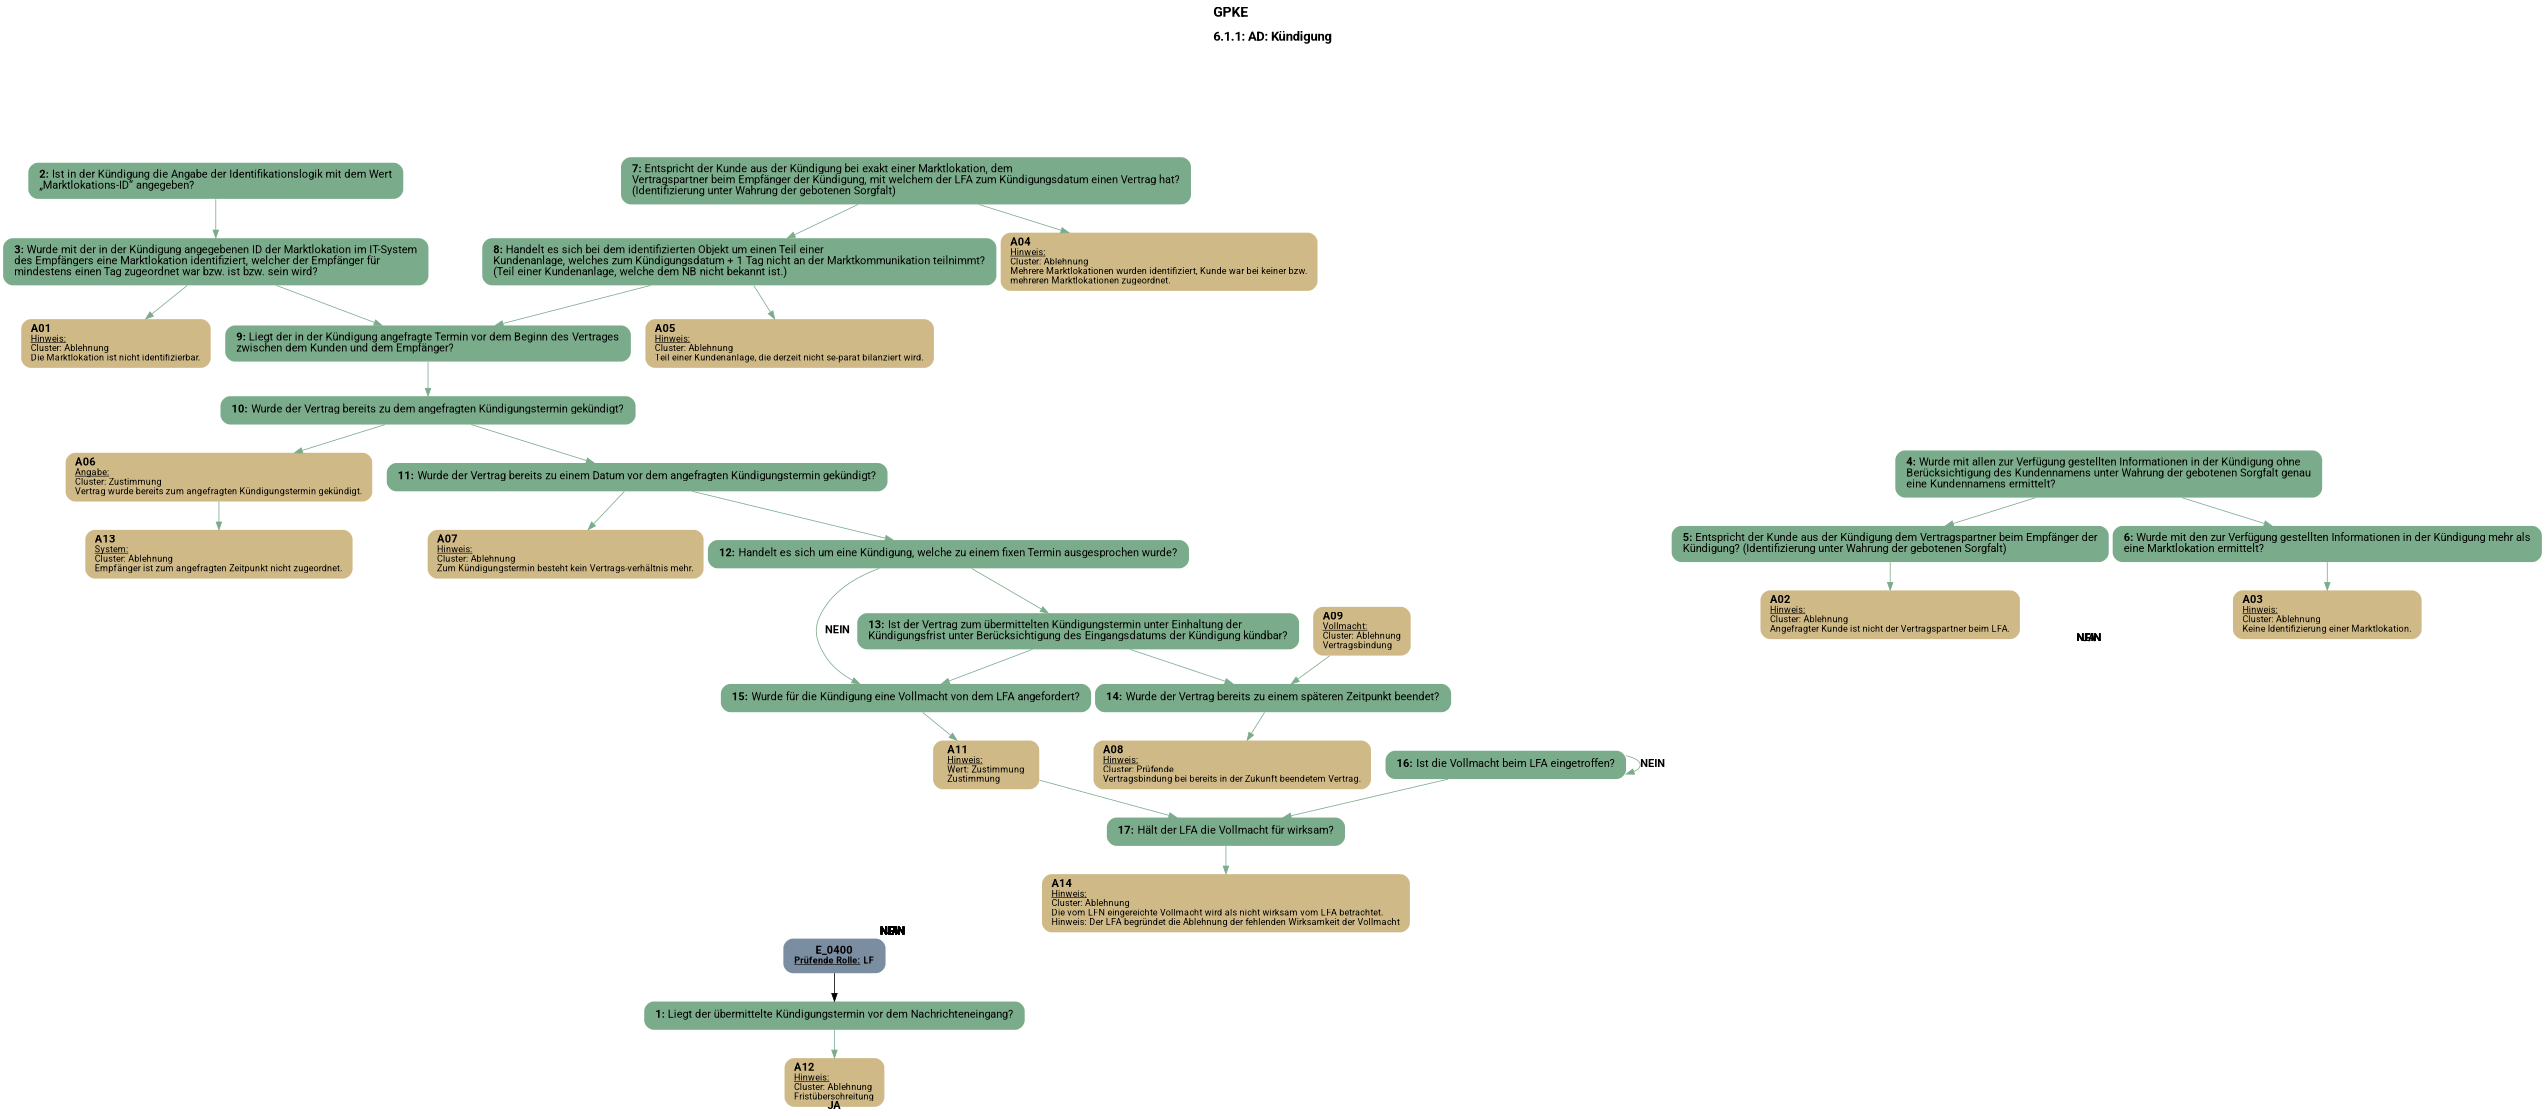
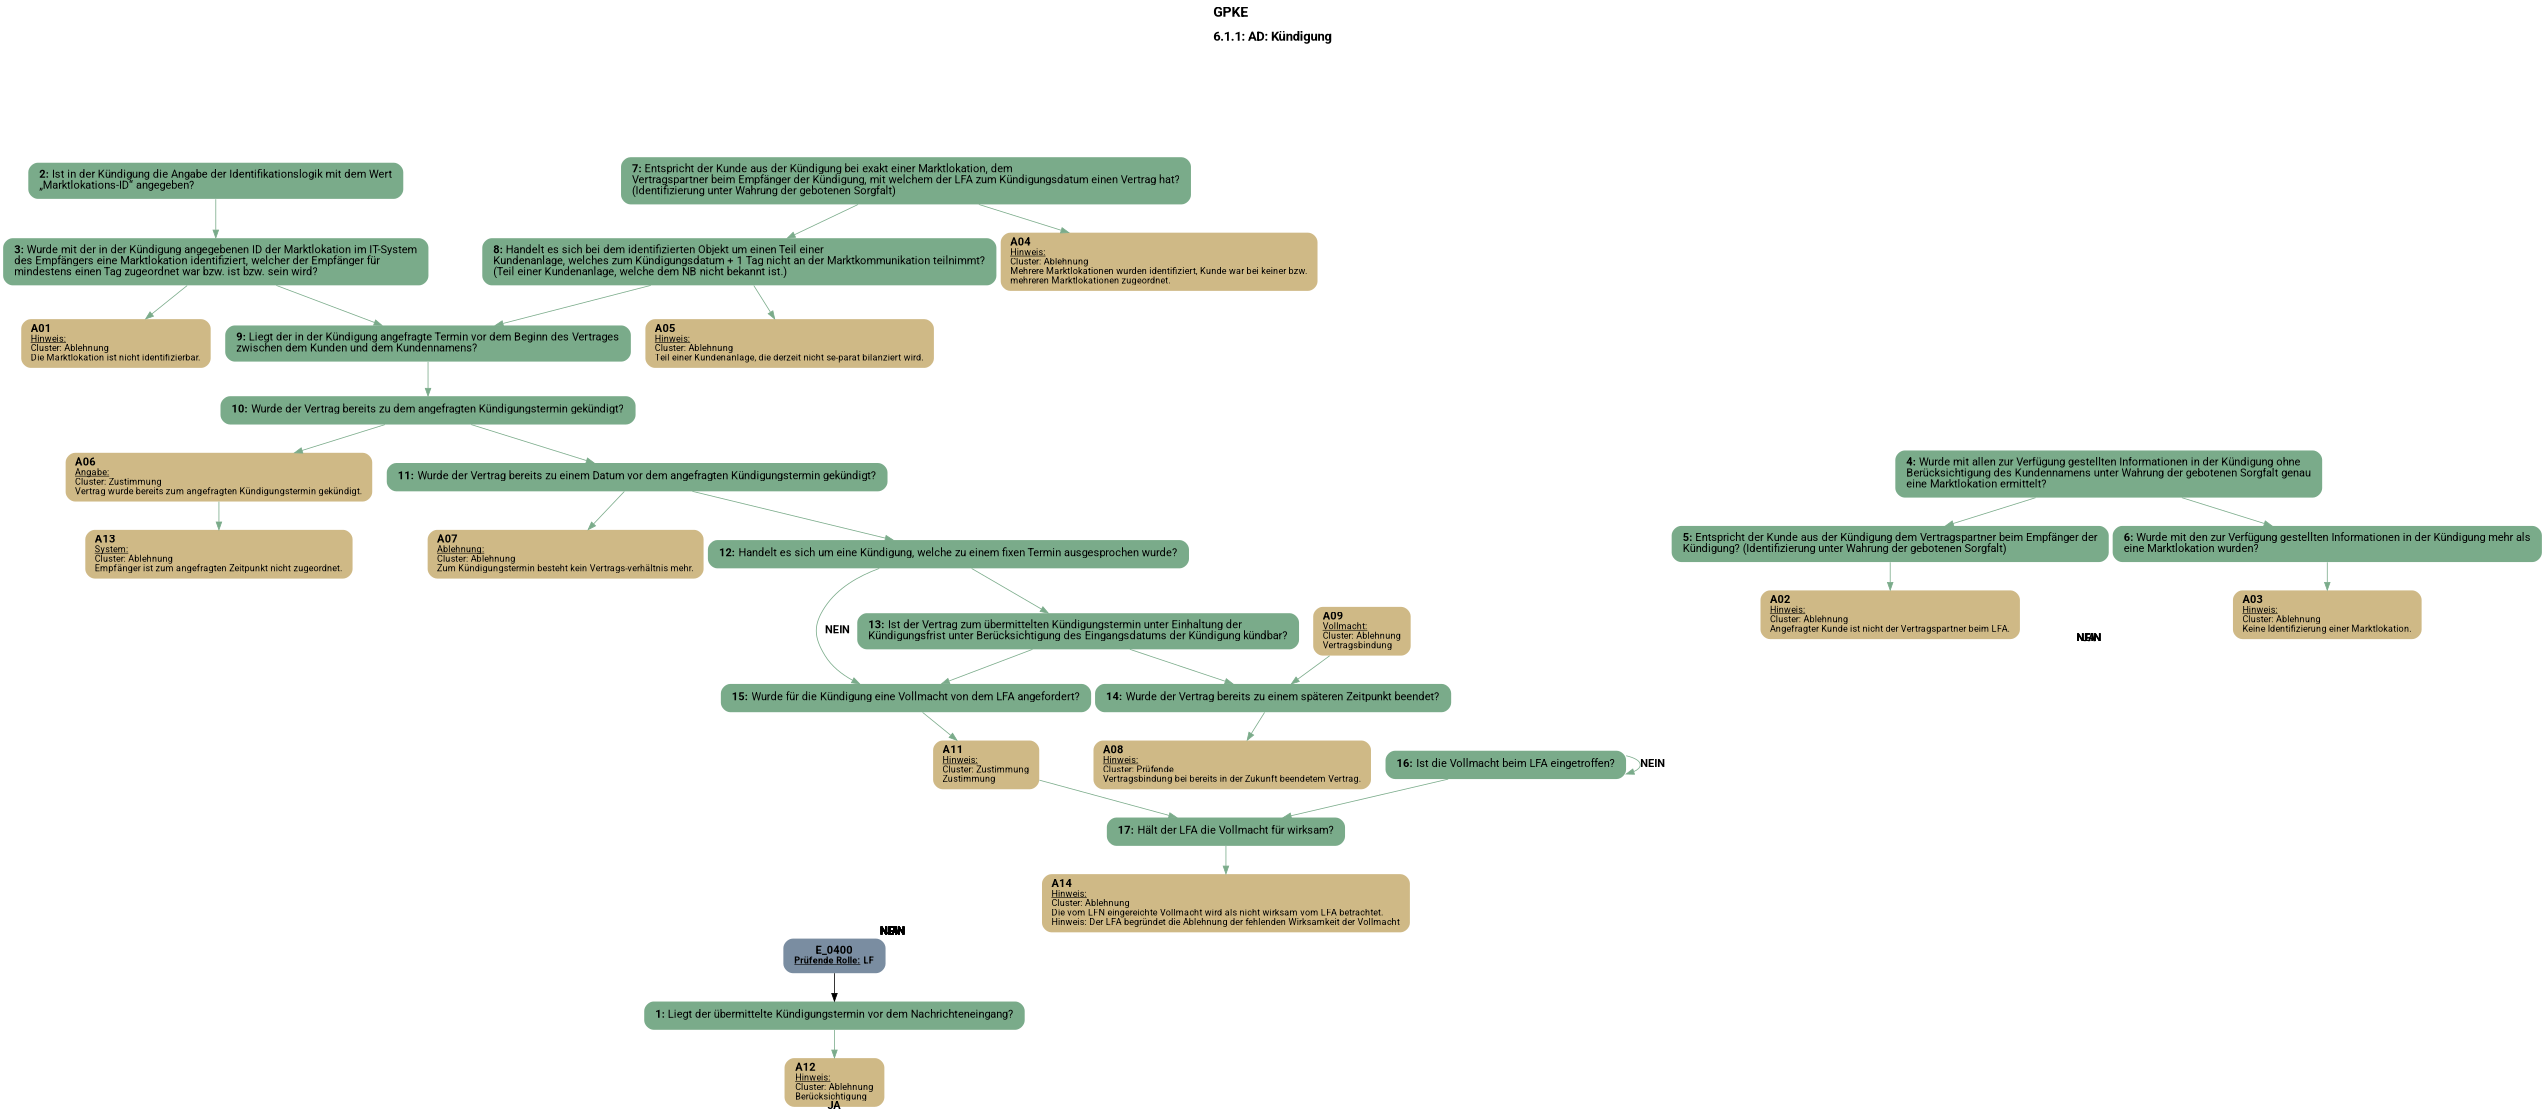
(345, 348) -> (357, 348)
(1981, 484) -> (1977, 484)
(455, 549) -> (461, 549)
(2194, 549) -> (2191, 549)
(986, 770) -> (986, 770)
(834, 1097) -> (831, 1097)
